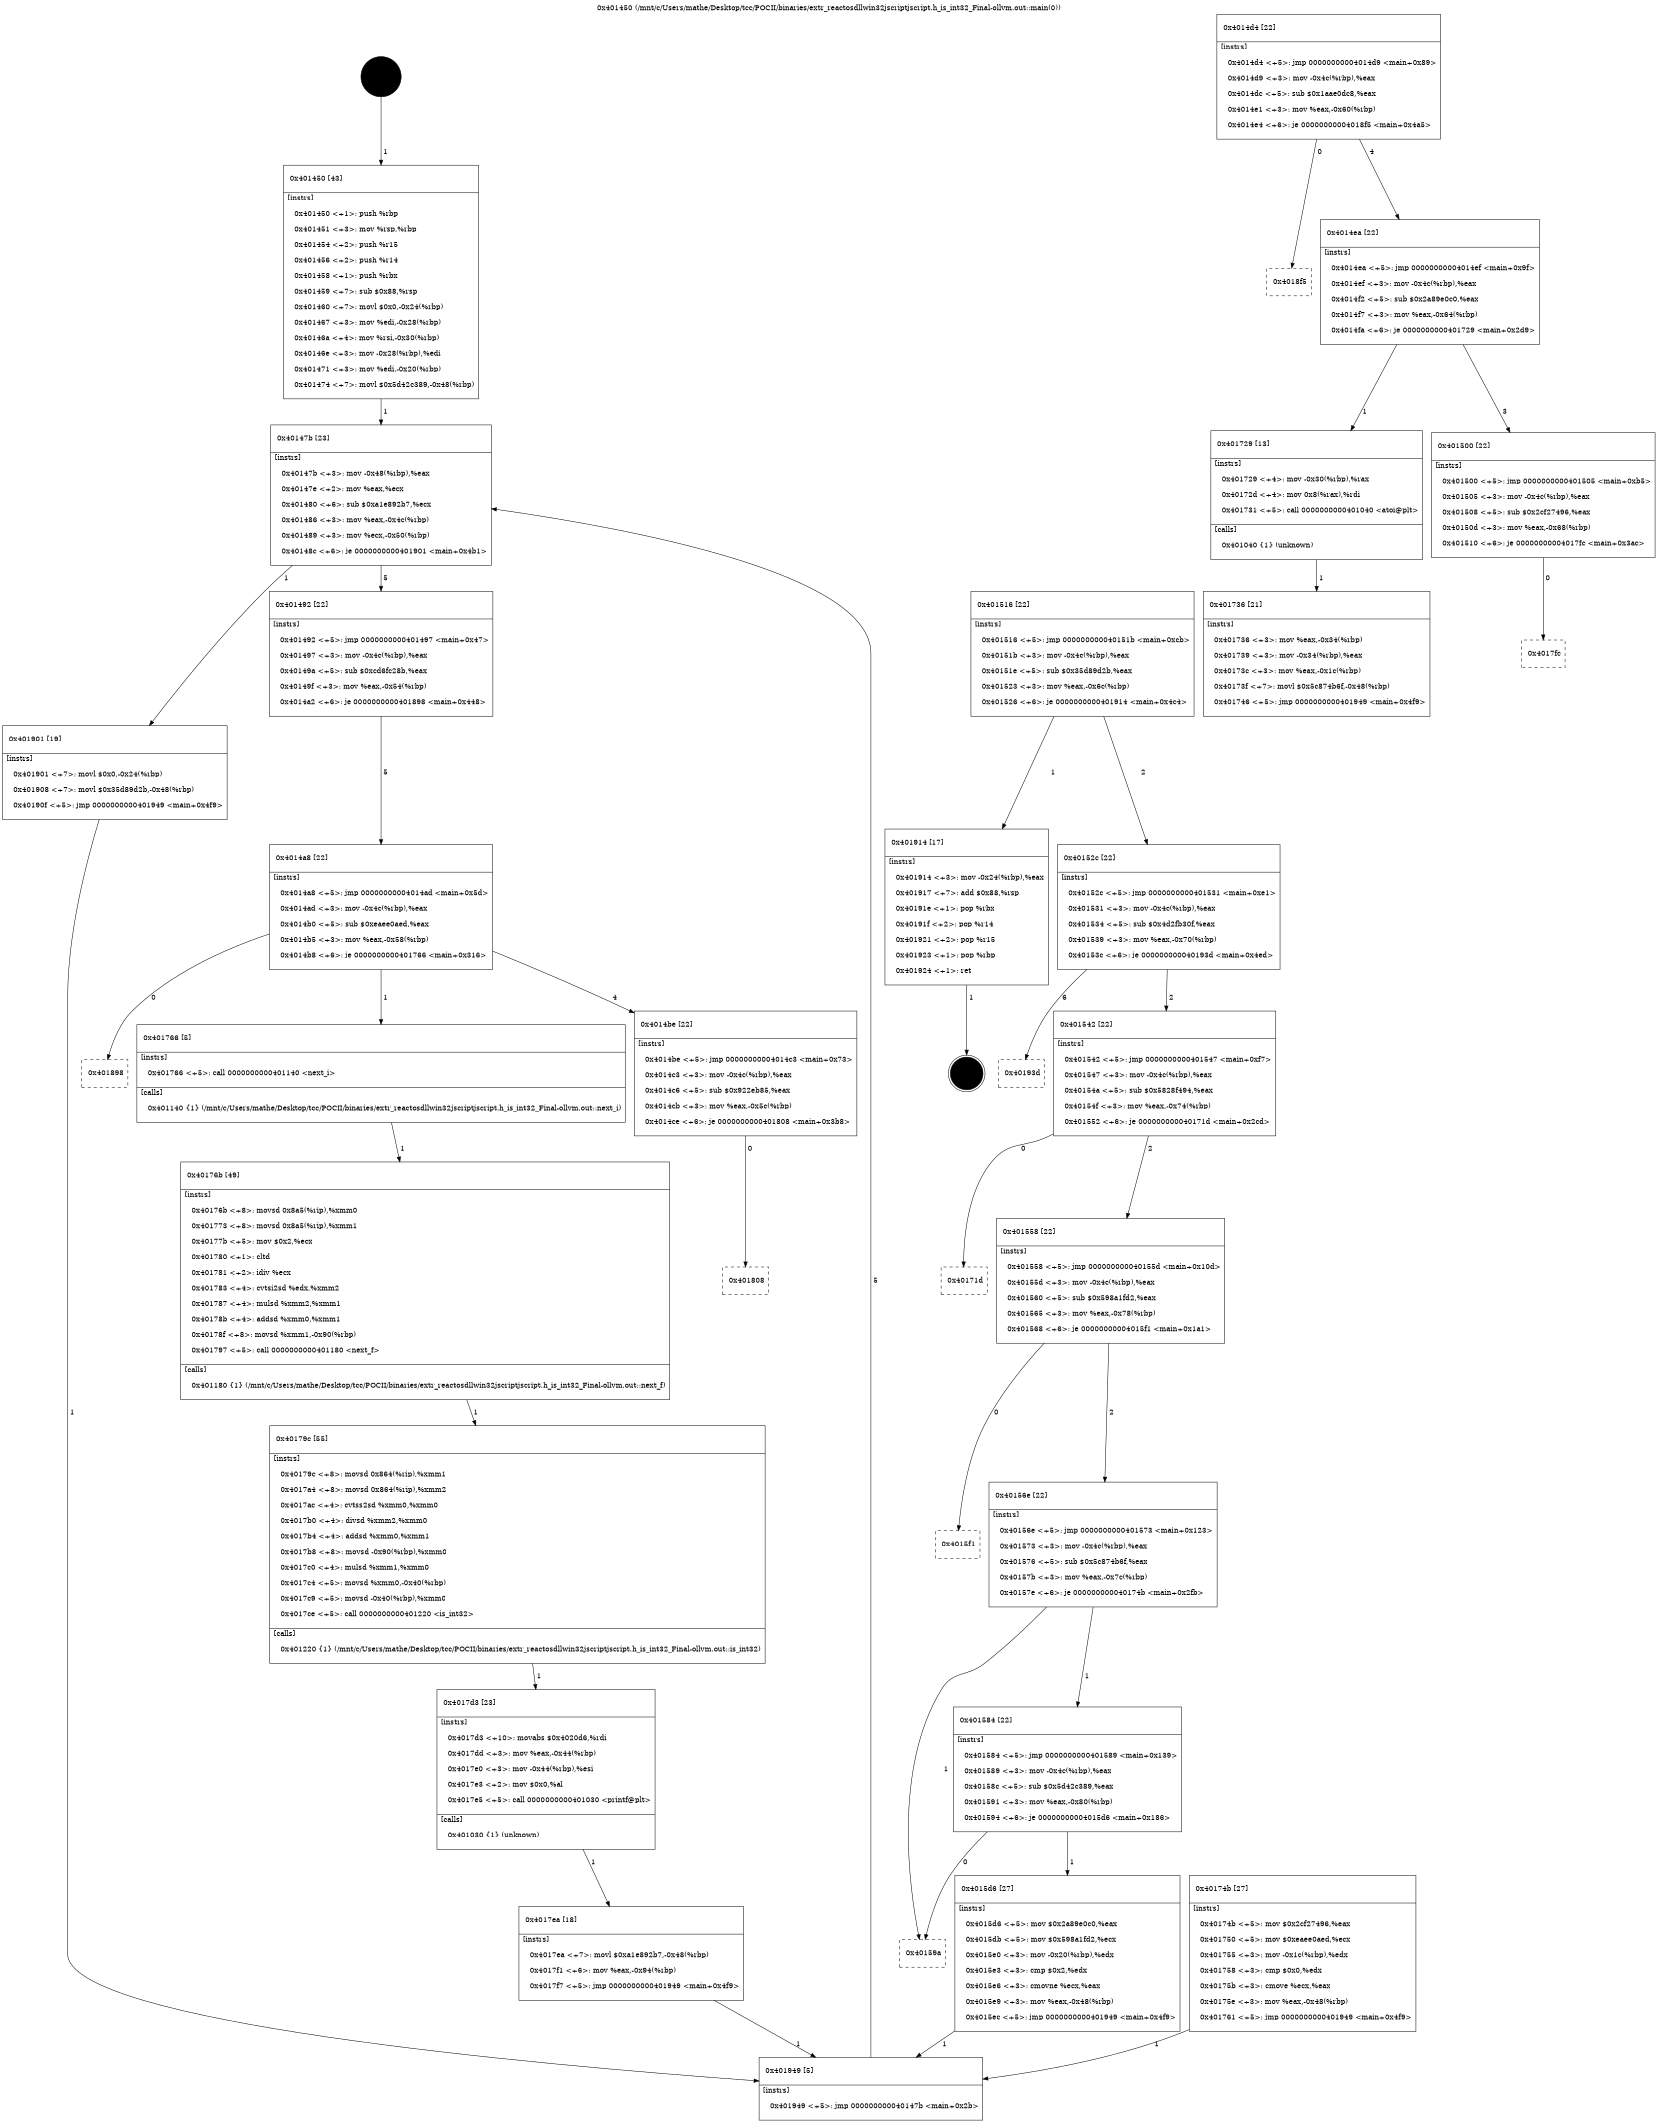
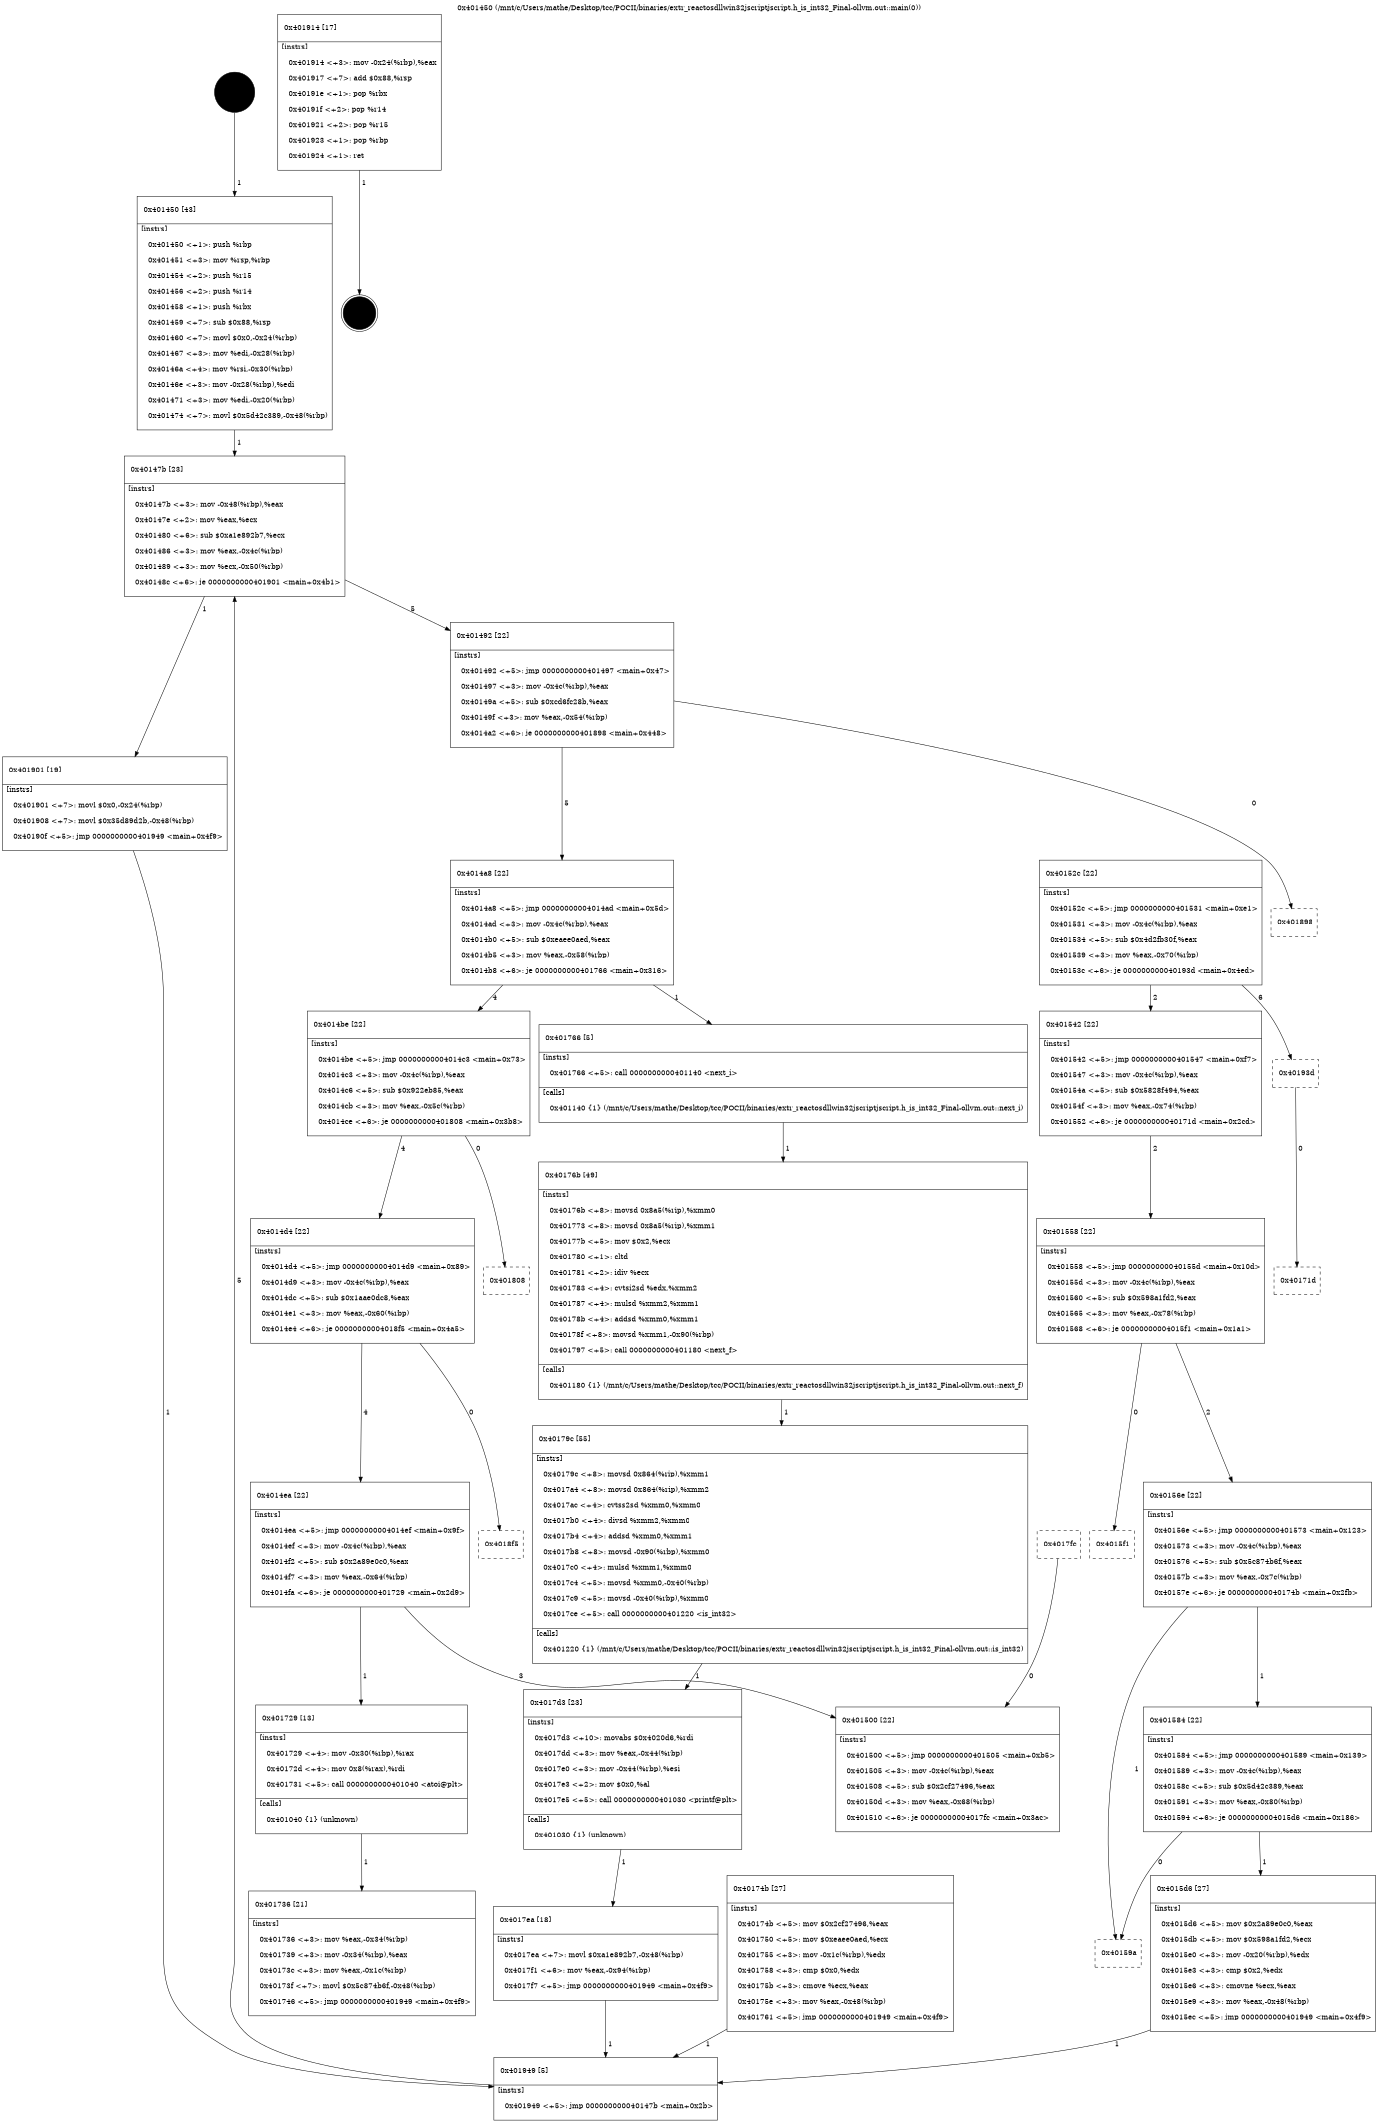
(1543, 596) -> (1044, 1634)
(1082, 654) -> none
(175, 978) -> (1002, 762)
none -> (391, 1175)
(982, 1177) -> (1296, 1175)
